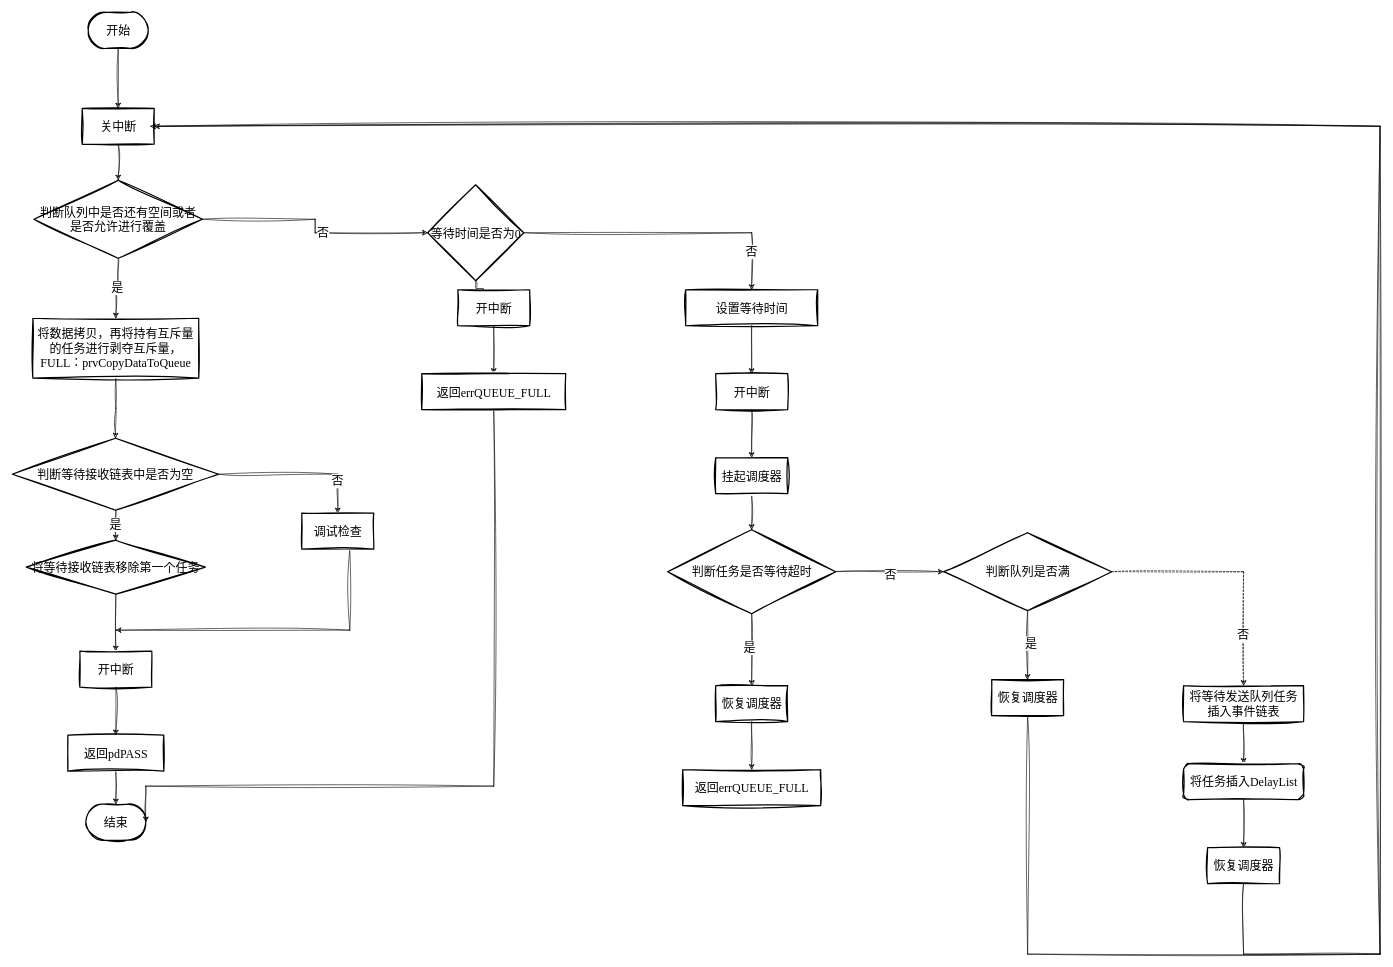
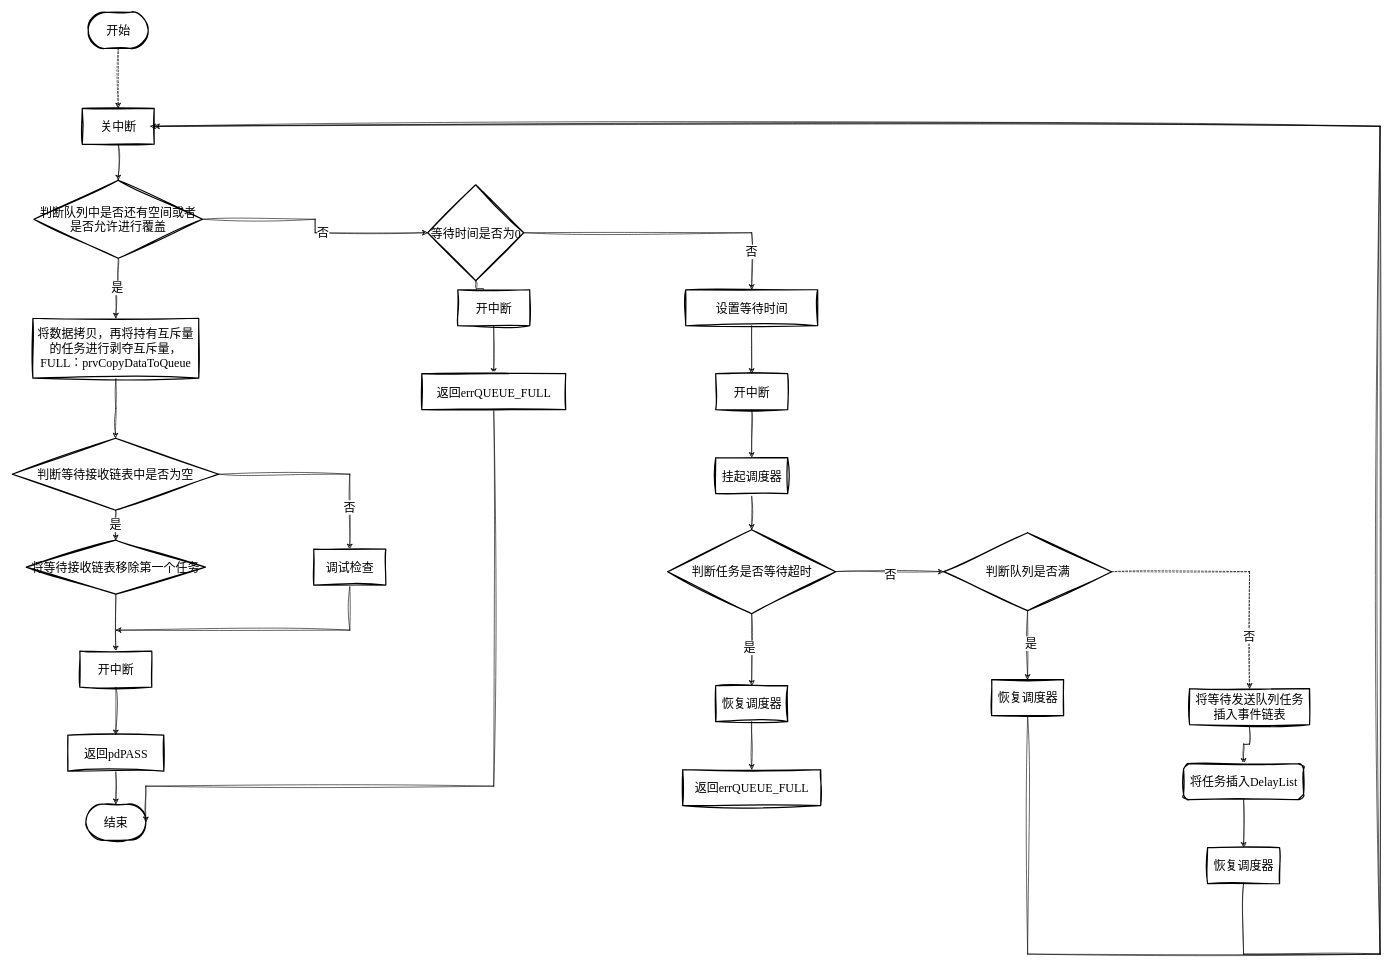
(118, 77) -> (118, 77)
(338, 531) -> (350, 567)
(1244, 704) -> (1250, 707)
